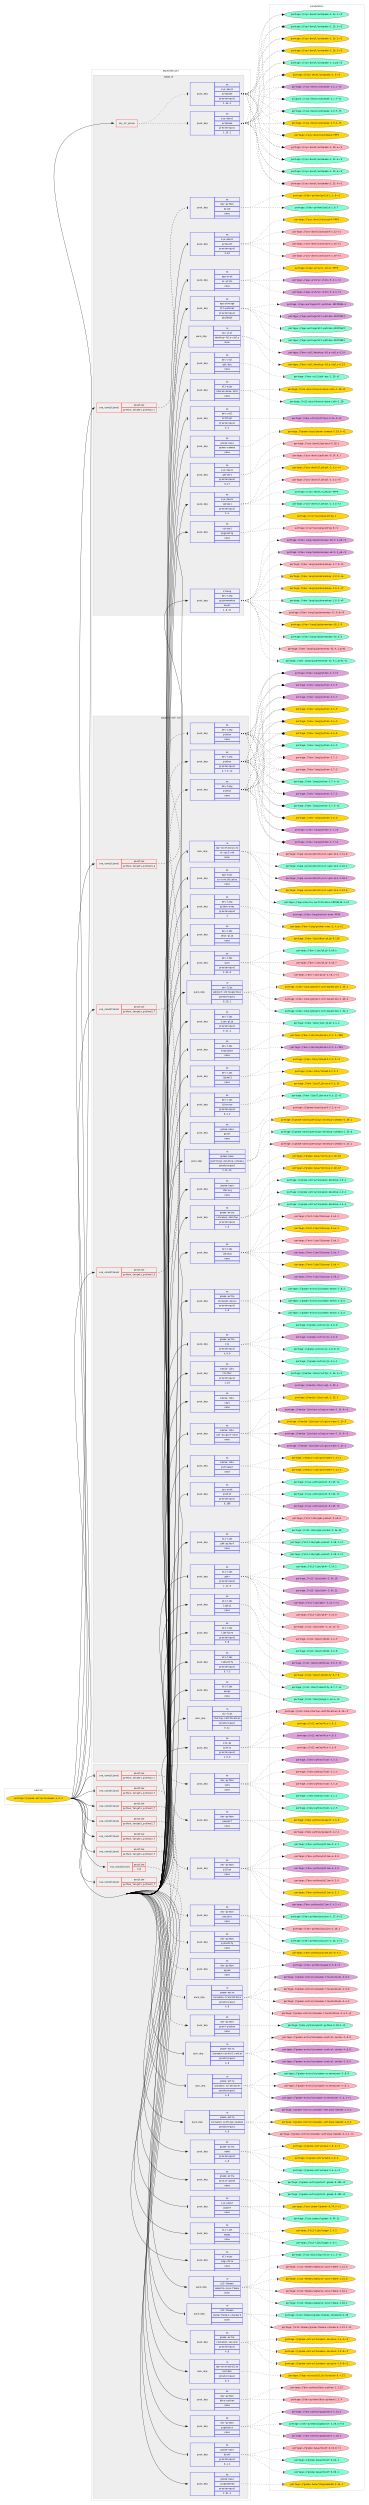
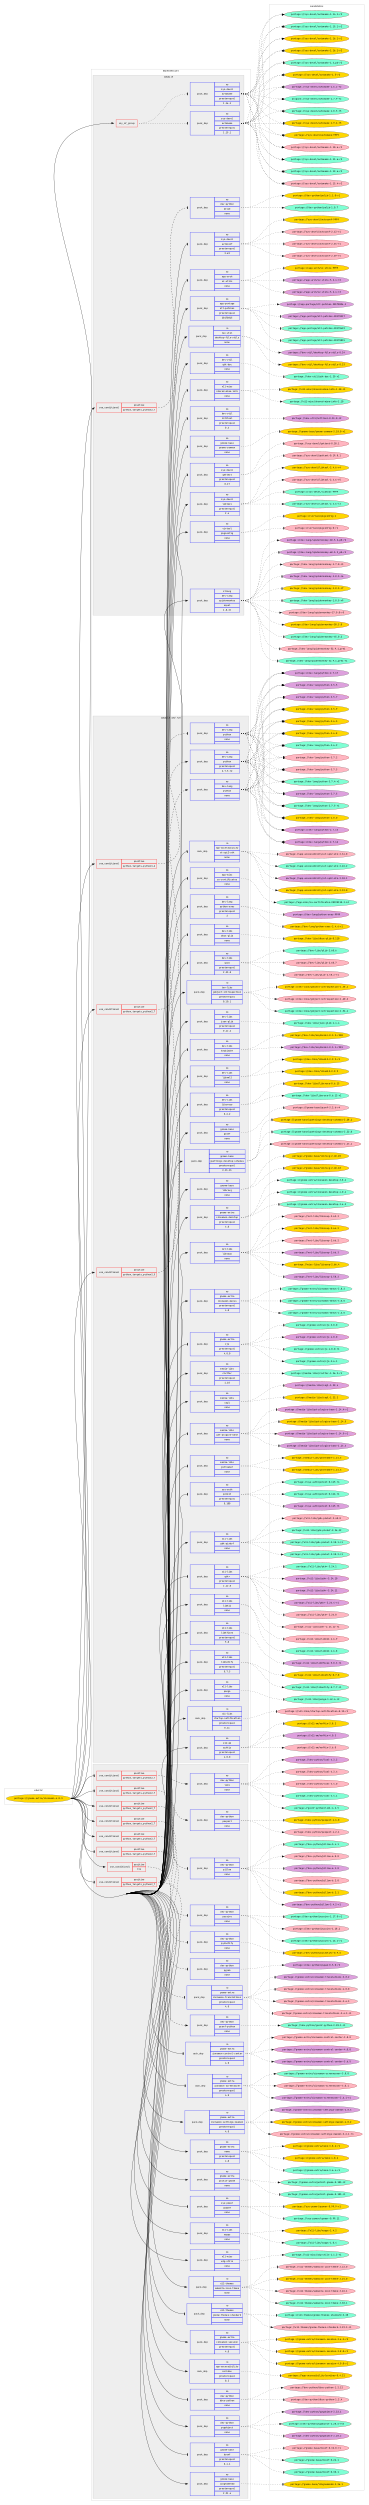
(317, 576) -> (317, 576)
(317, 1265) -> (317, 1265)
(317, 1808) -> (317, 1808)
